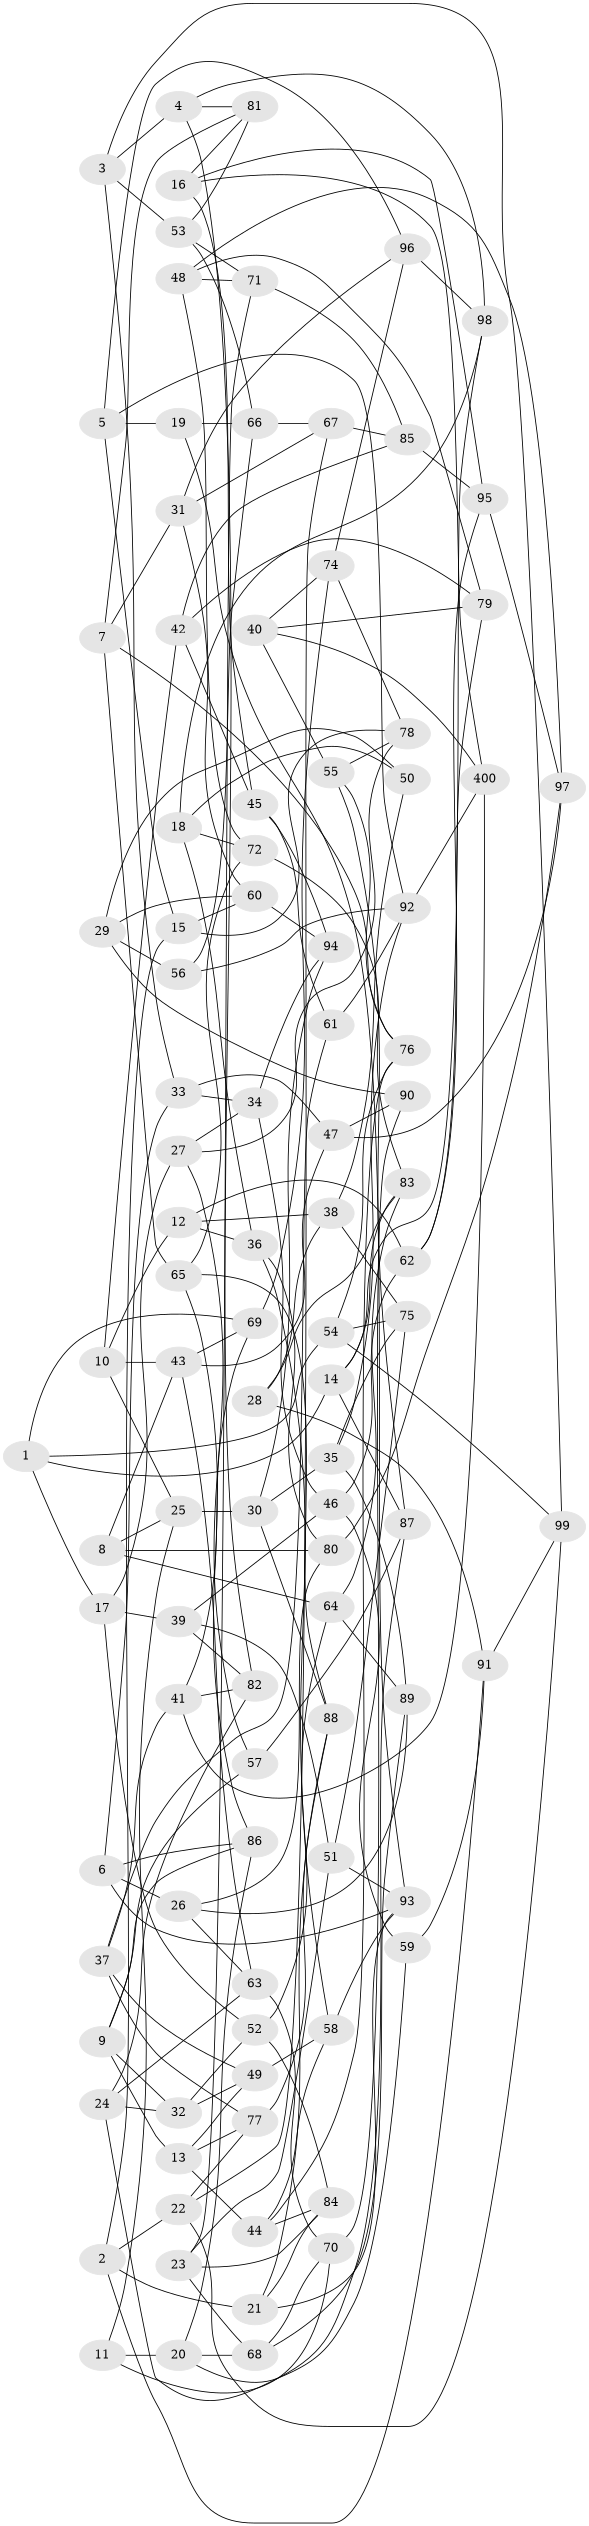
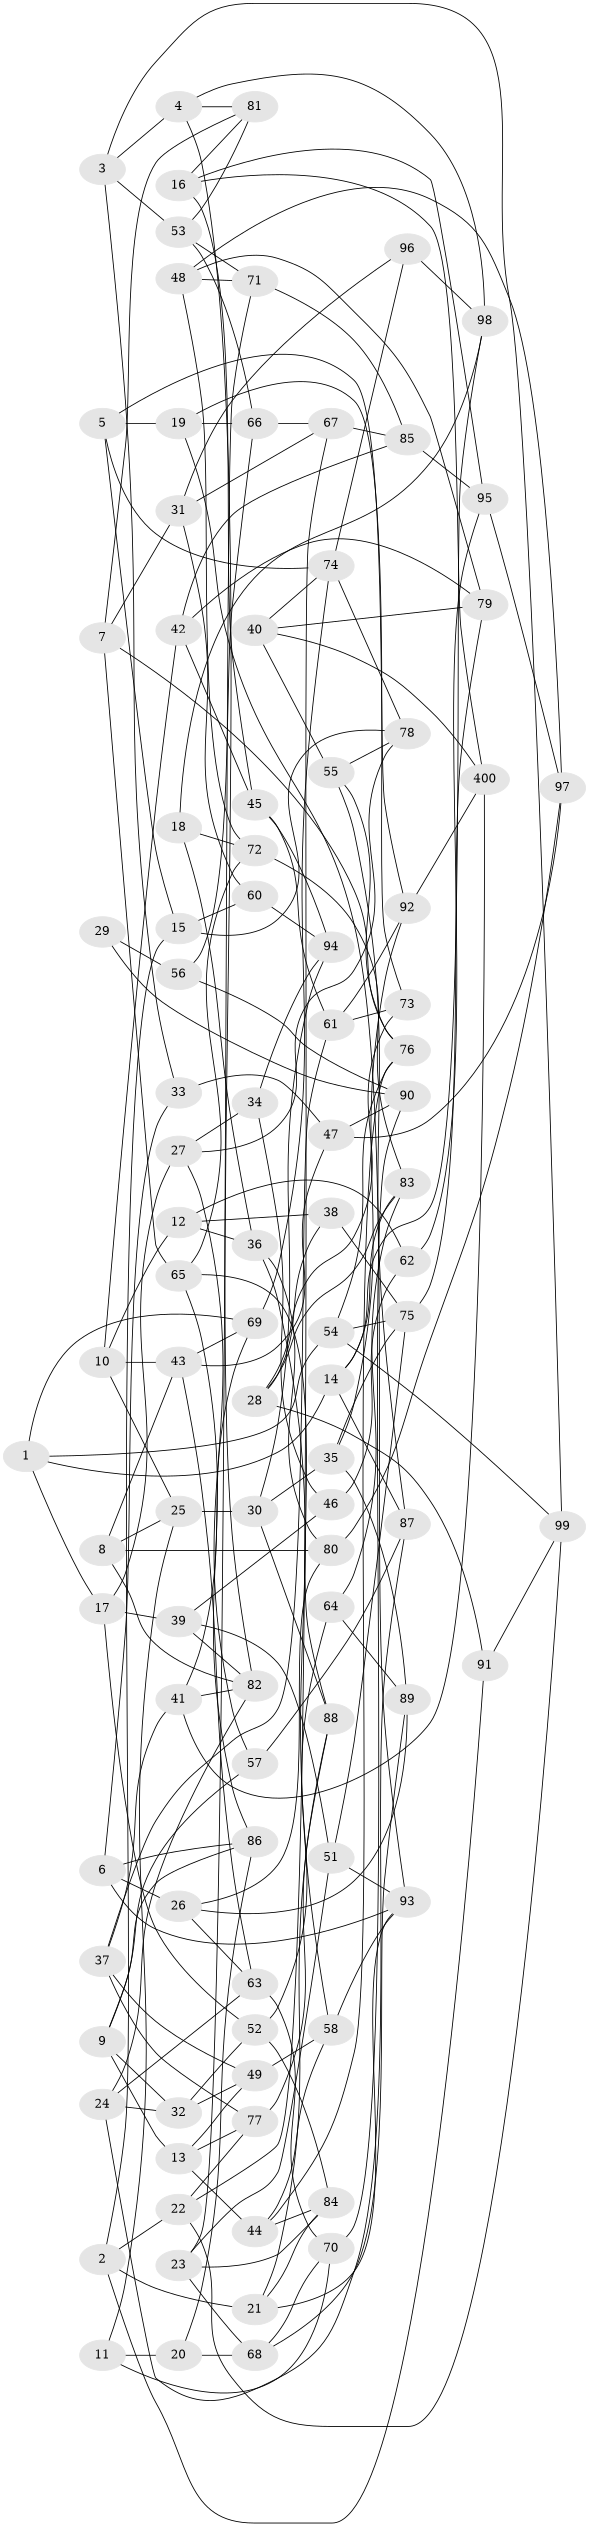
(156, 84) -> (177, 547)
(408, 779) -> none
(177, 901) -> none
(292, 936) -> (290, 1030)
(456, 936) -> (456, 963)
none -> (408, 1005)
(213, 1097) -> none
(203, 1575) -> (157, 1646)
(408, 1948) -> none
